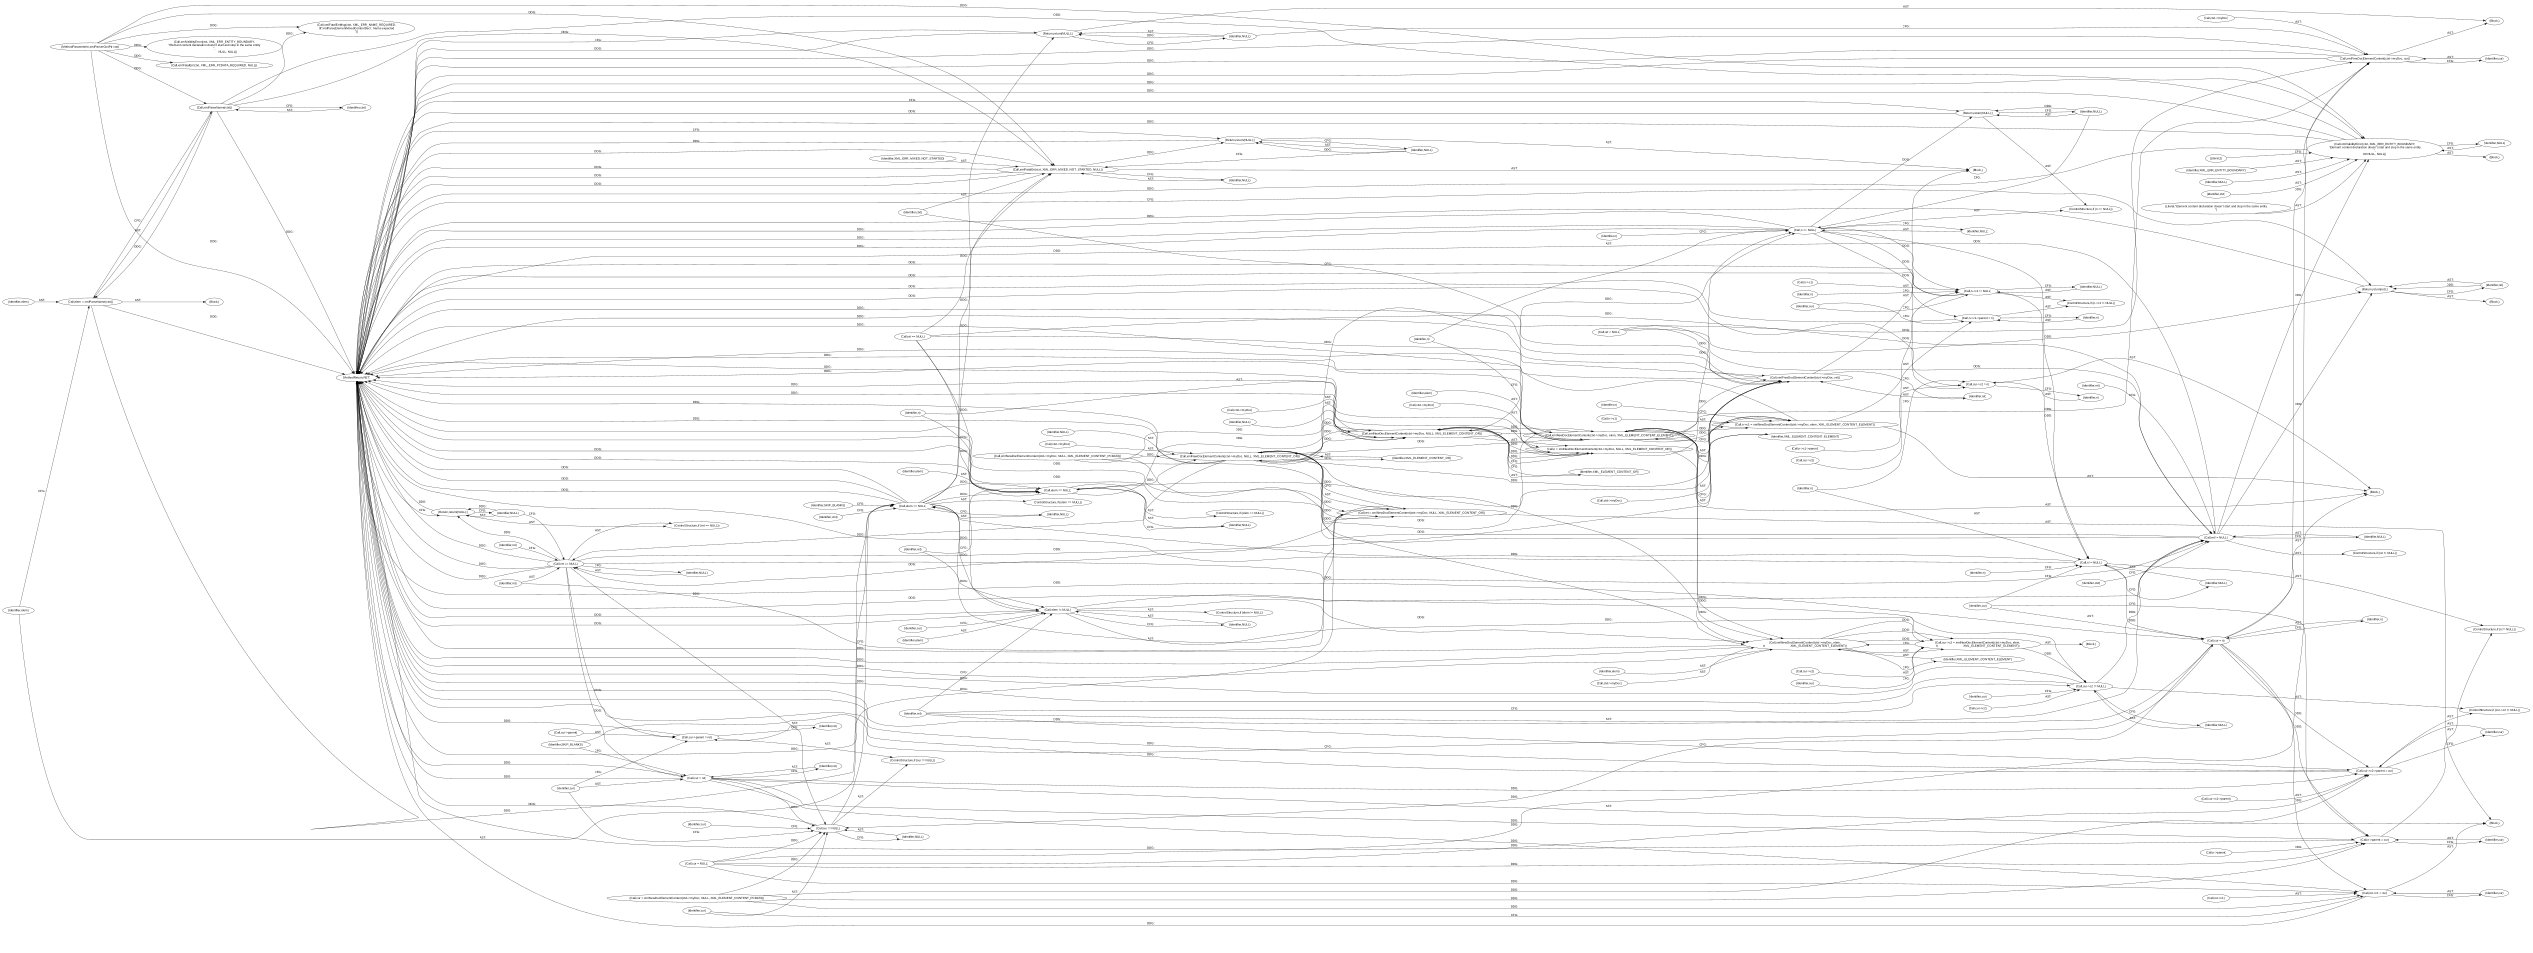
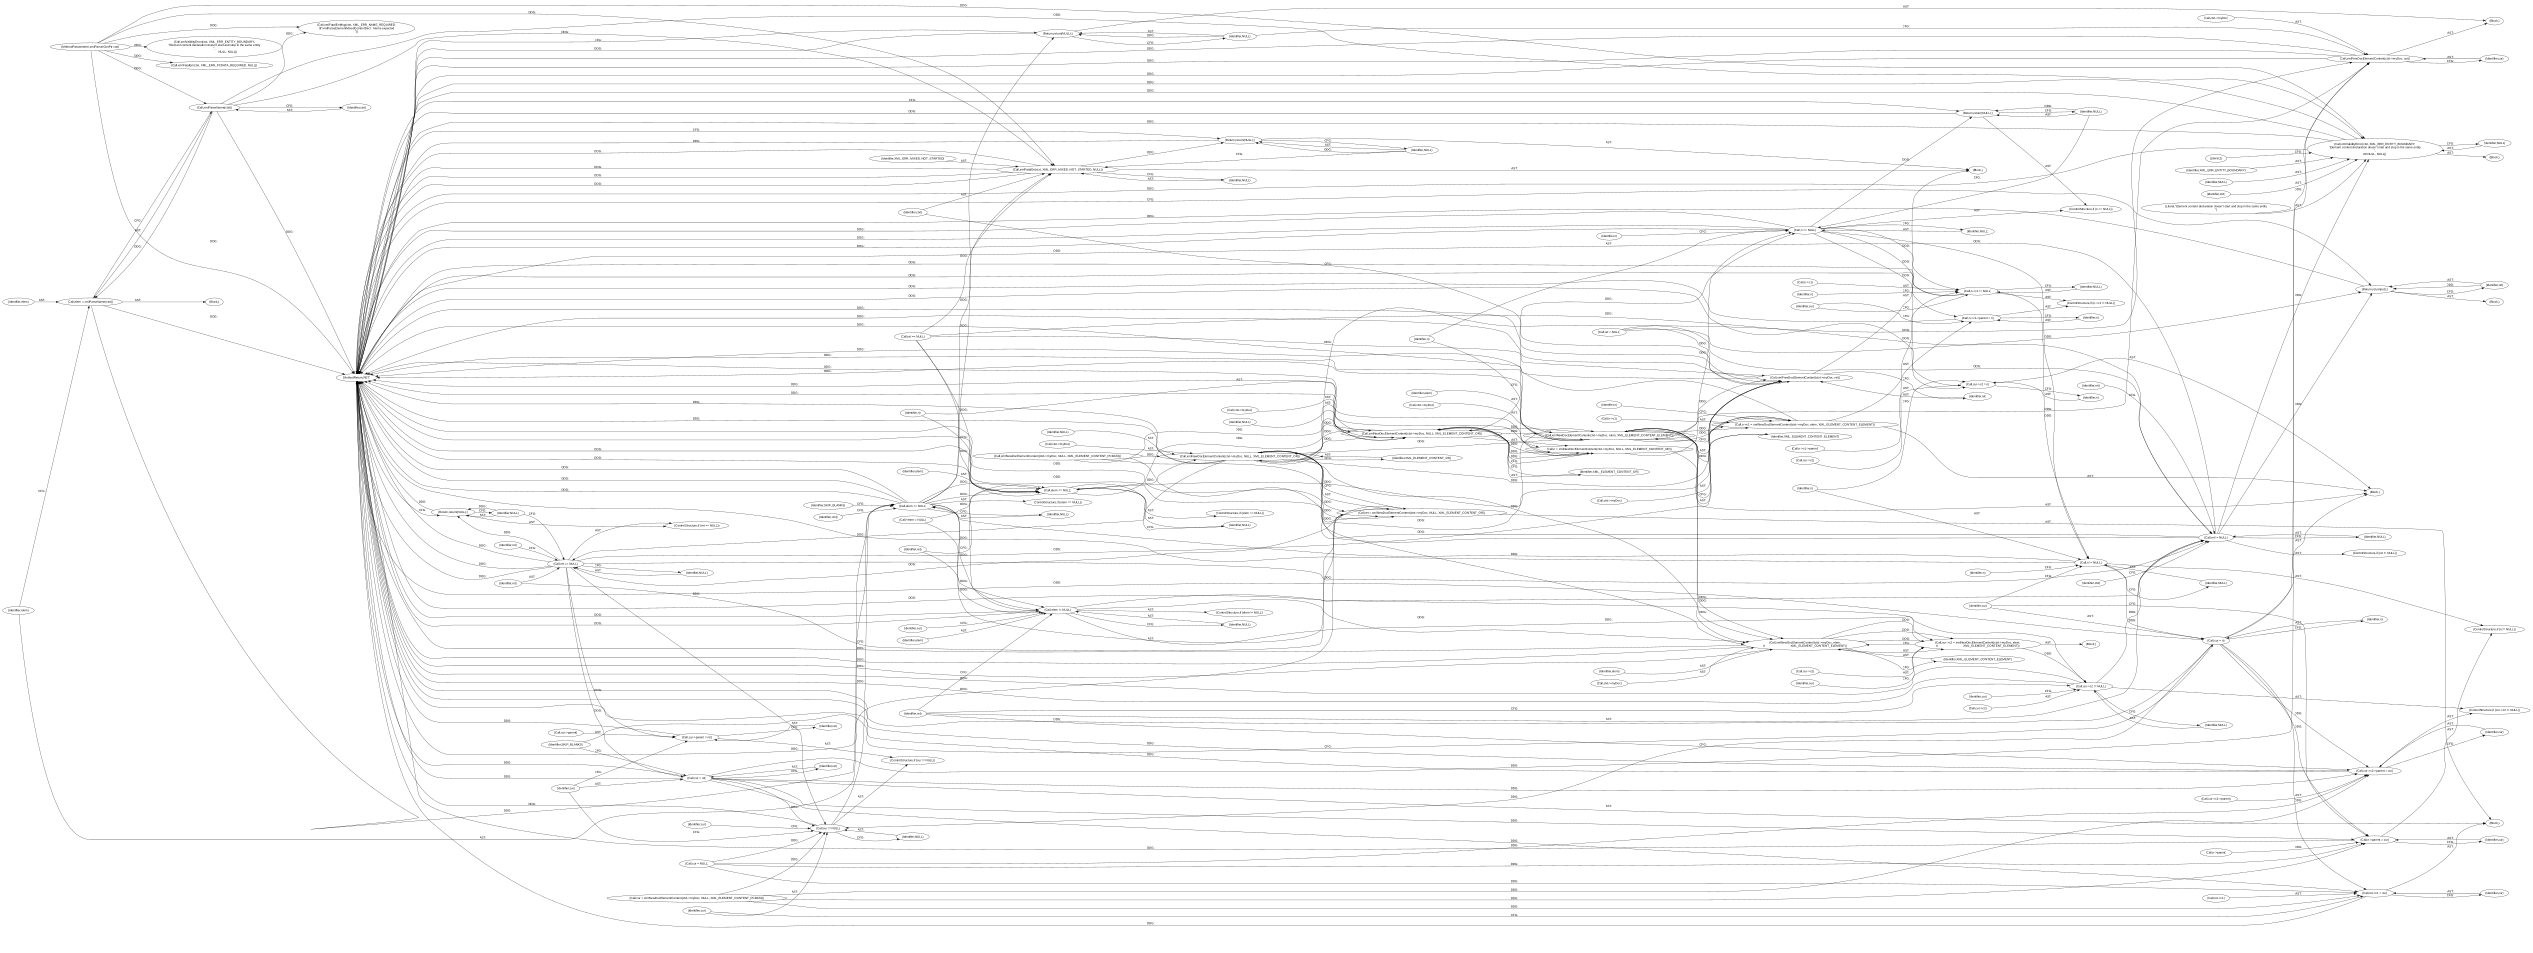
none -> (913, 520)
(1849, 784) -> (1846, 758)
